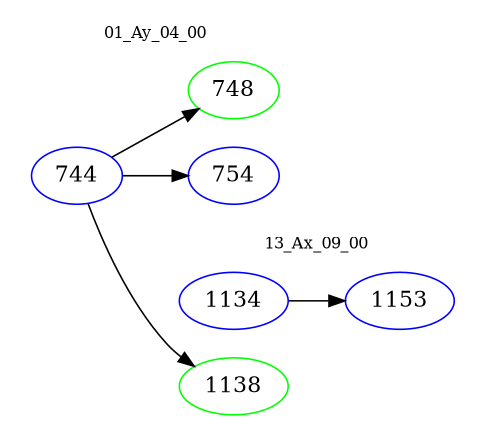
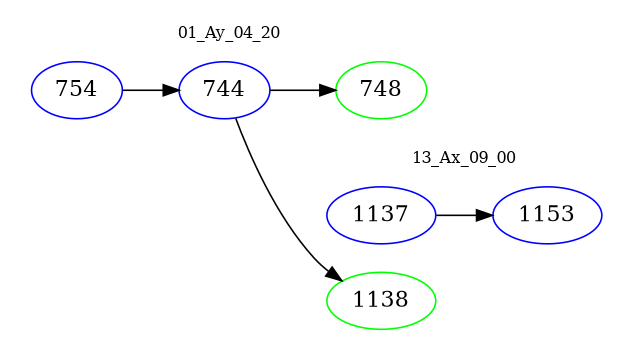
(155, 34) -> (229, 34)
(147, 176) -> (143, 90)
(234, 301) -> (381, 215)
